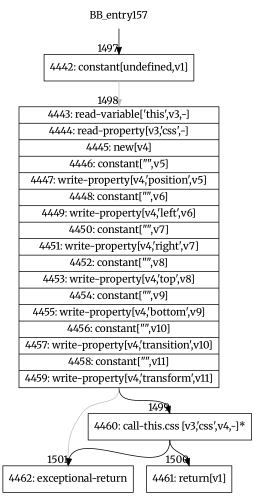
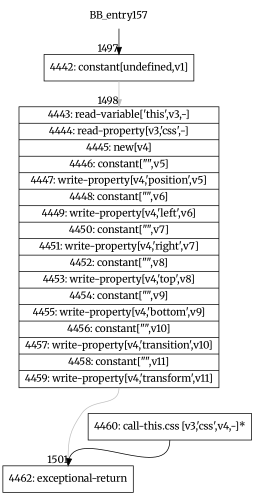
(141, 401) -> none
(189, 479) -> none
